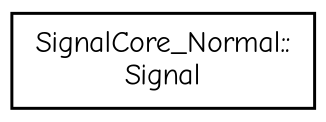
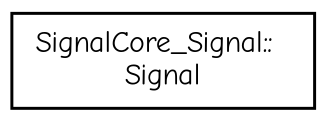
(163, 61) -> (163, 61)
